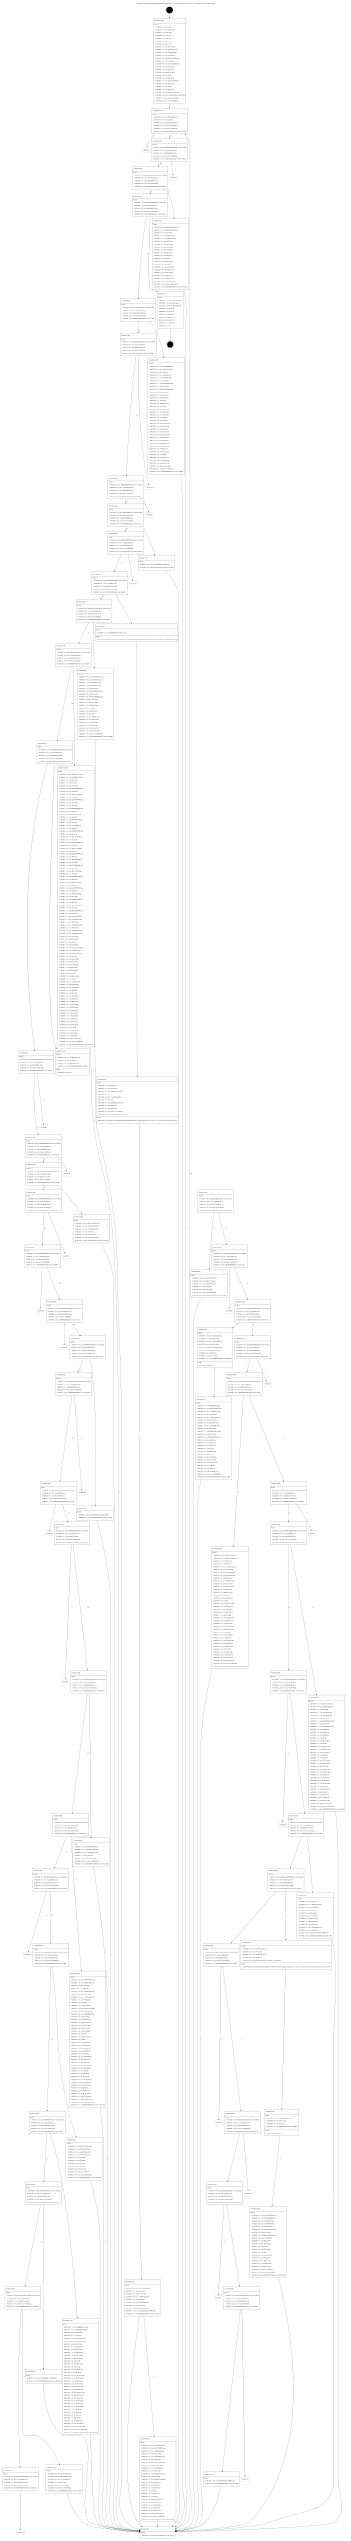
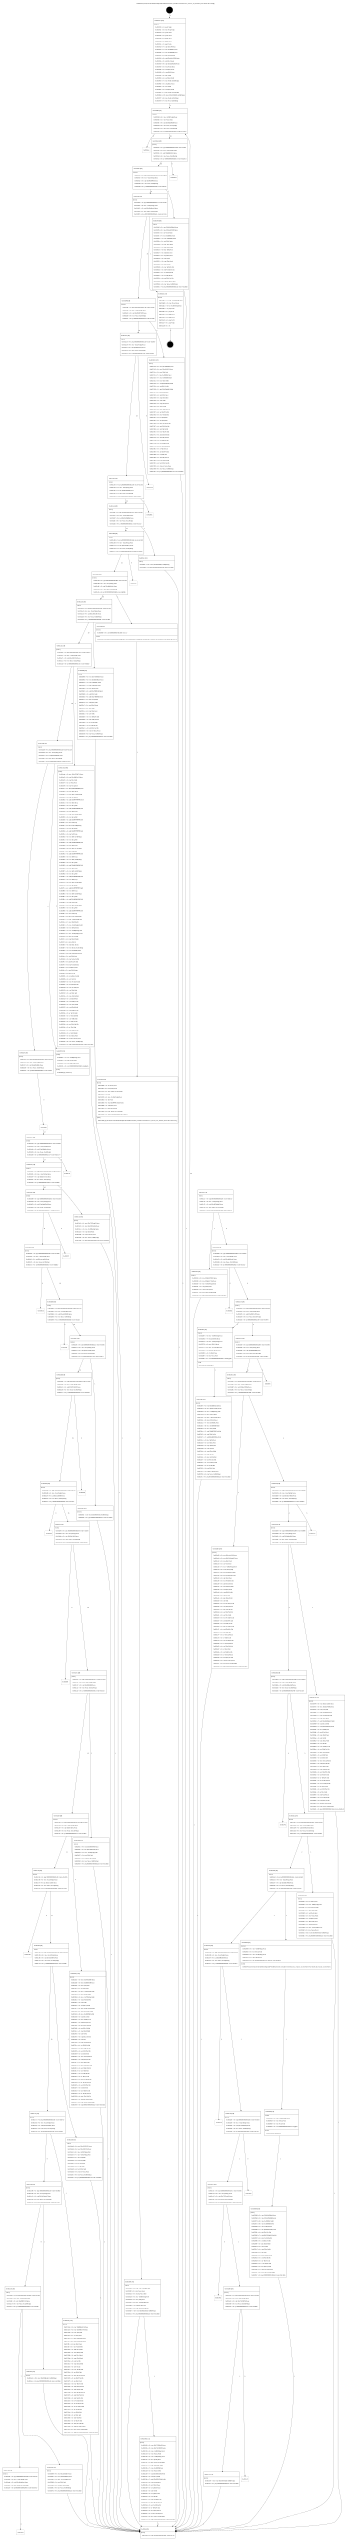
(34, 1104) -> (44, 1132)
